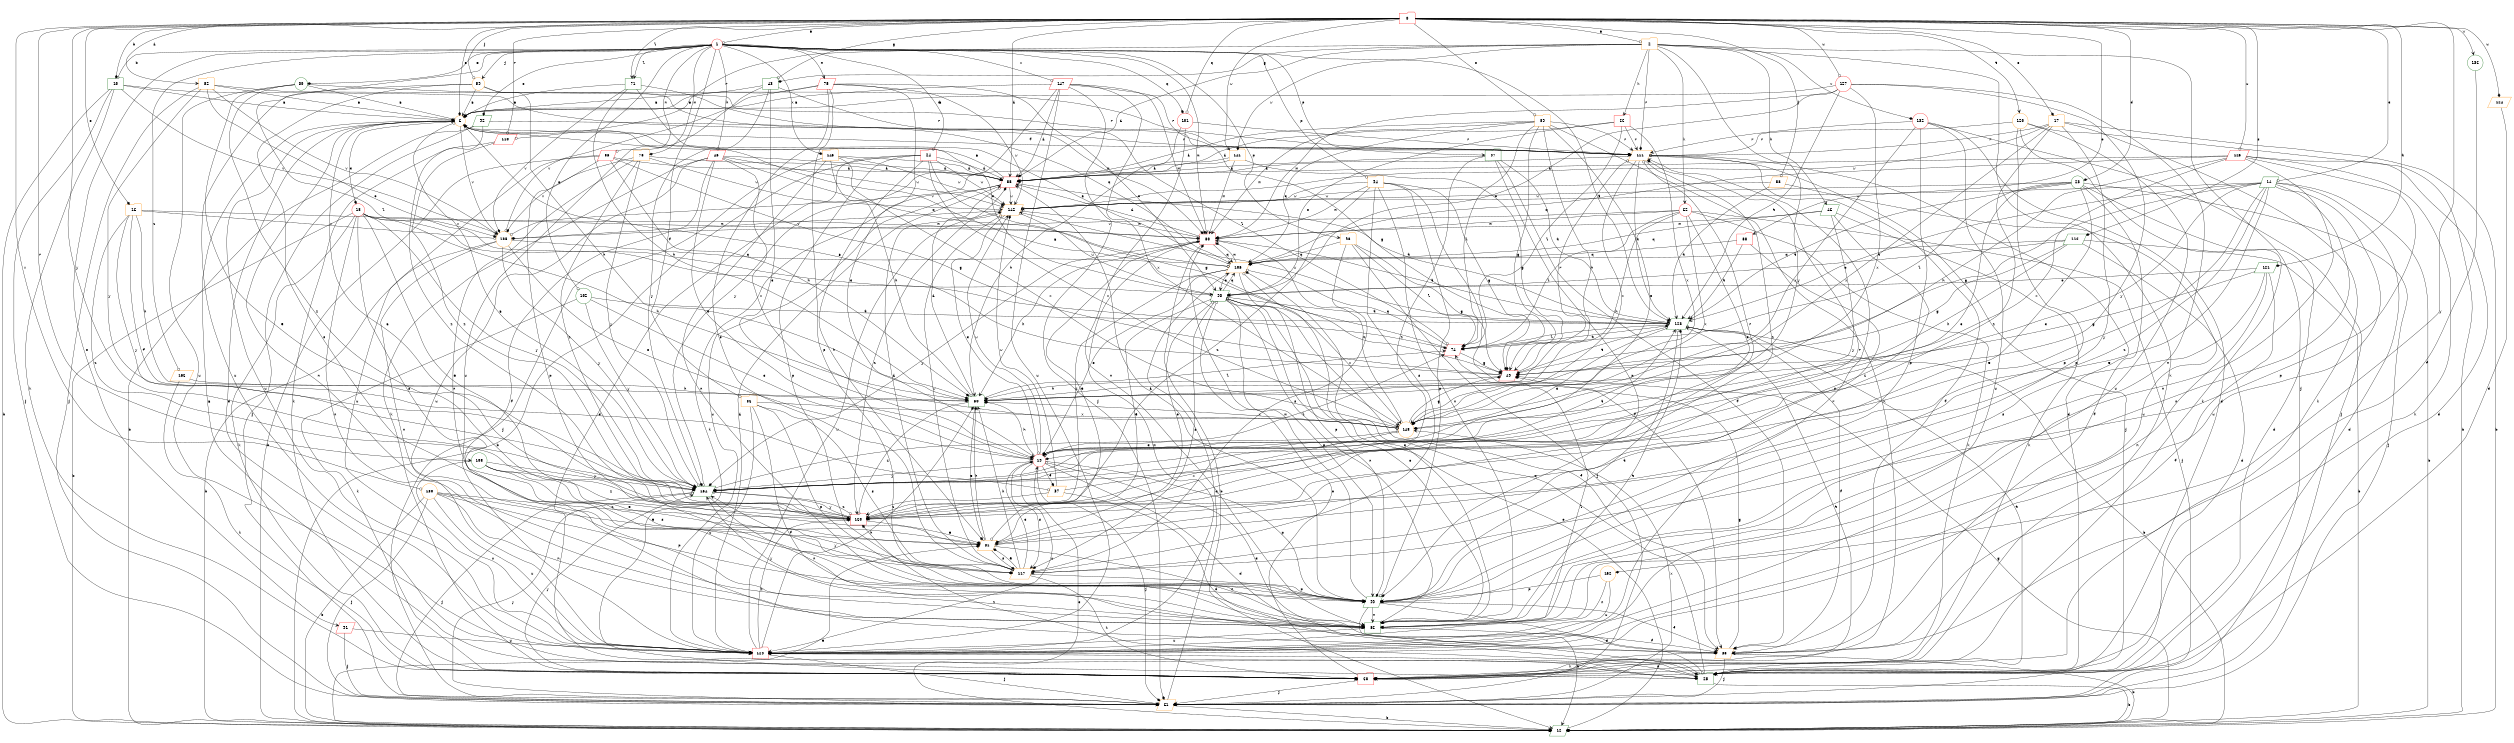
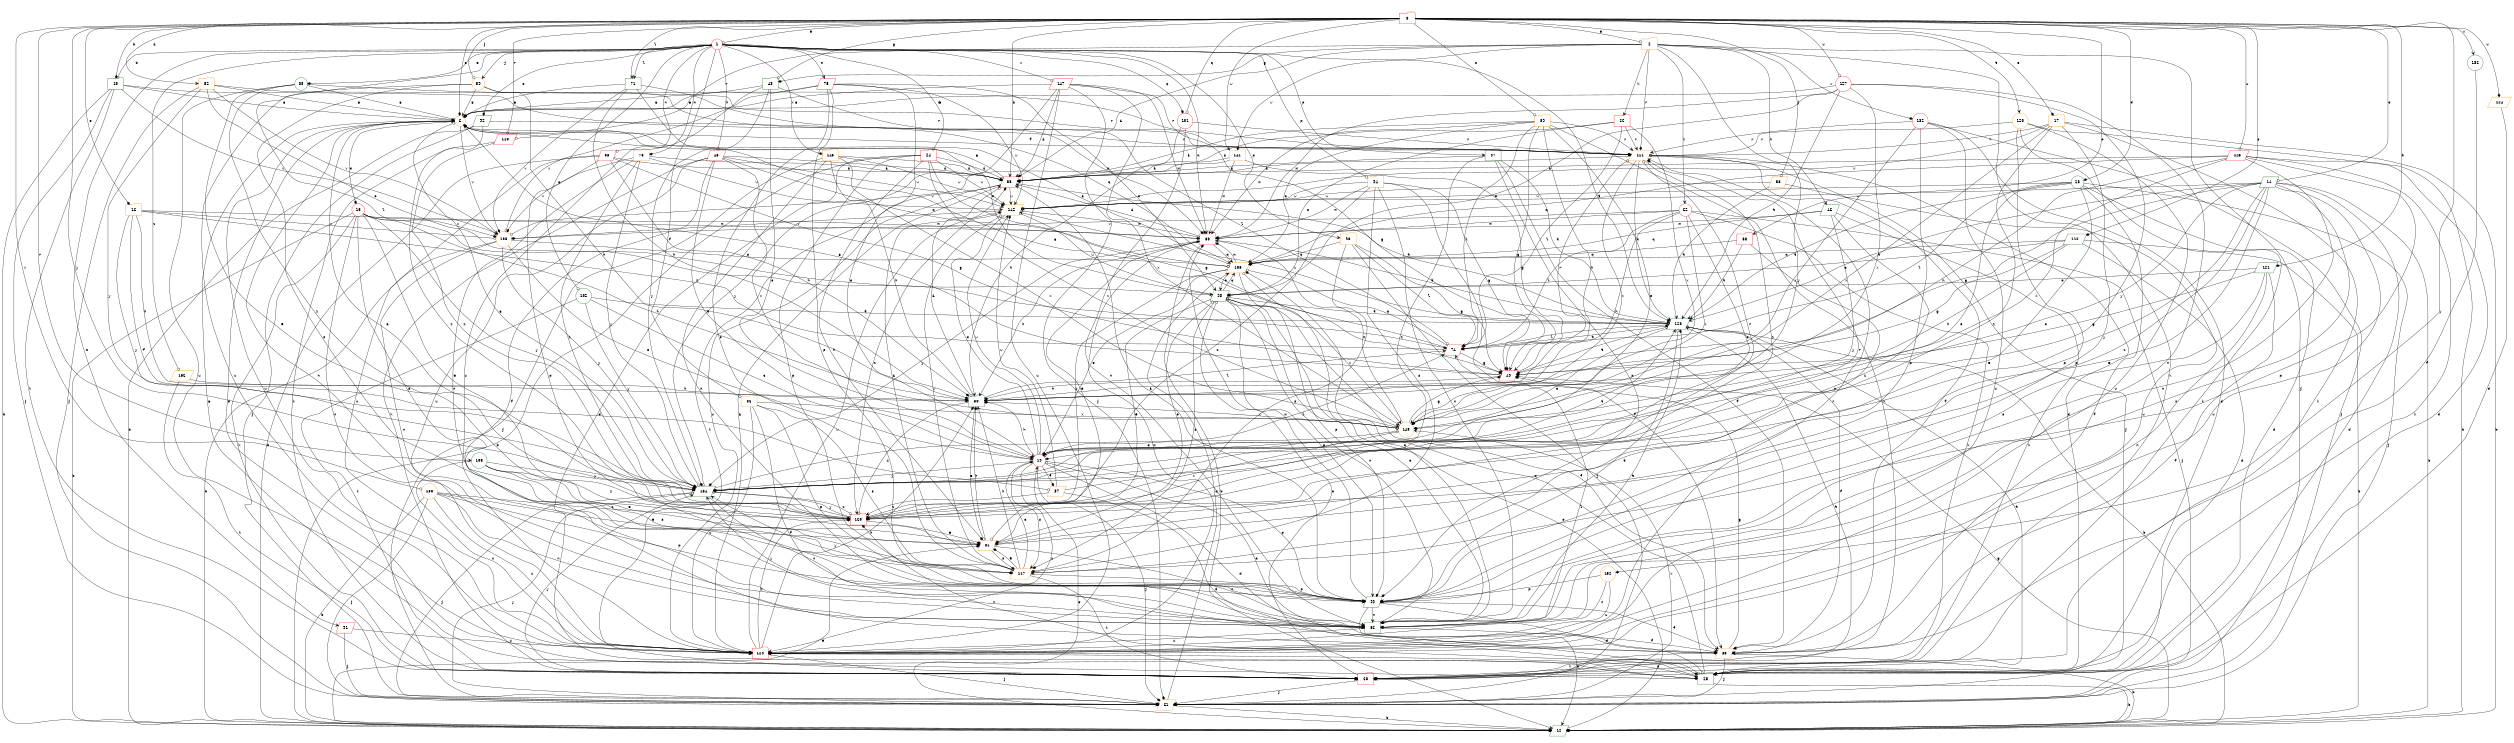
(1439, 392) -> none
(389, 441) -> (785, 324)
